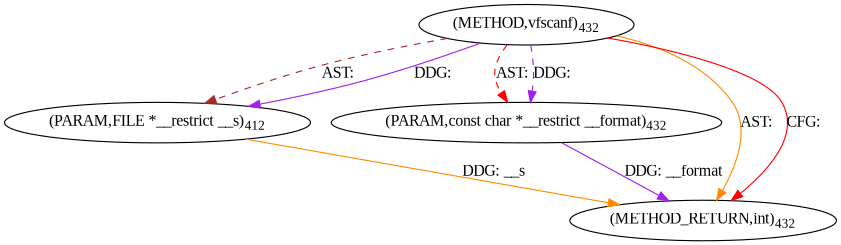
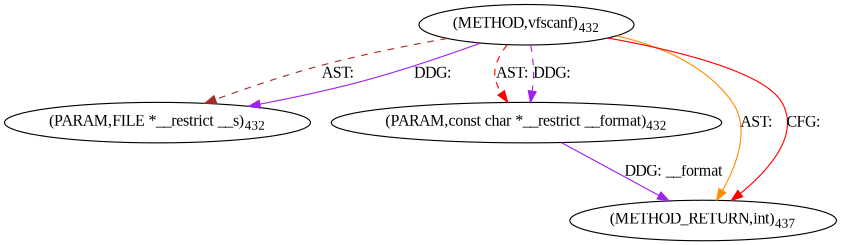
(255, 121) -> (255, 121)
(427, 171) -> none
(786, 219) -> (786, 219)
